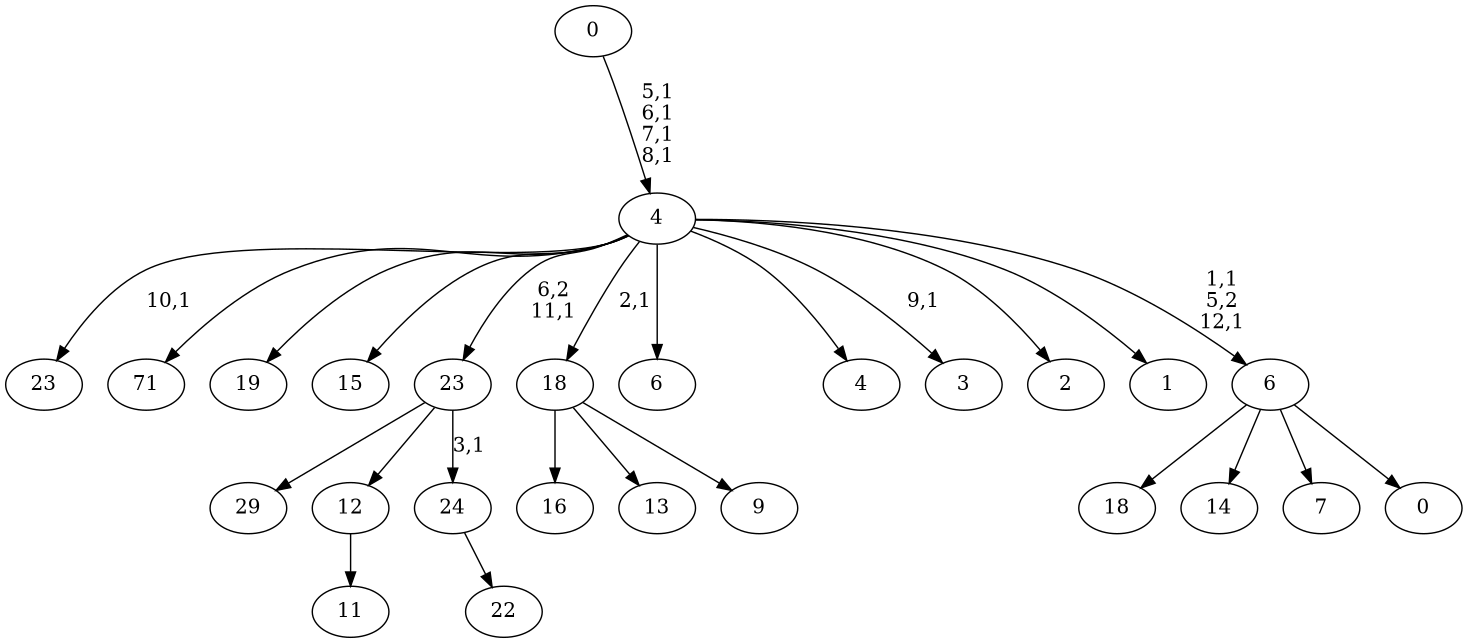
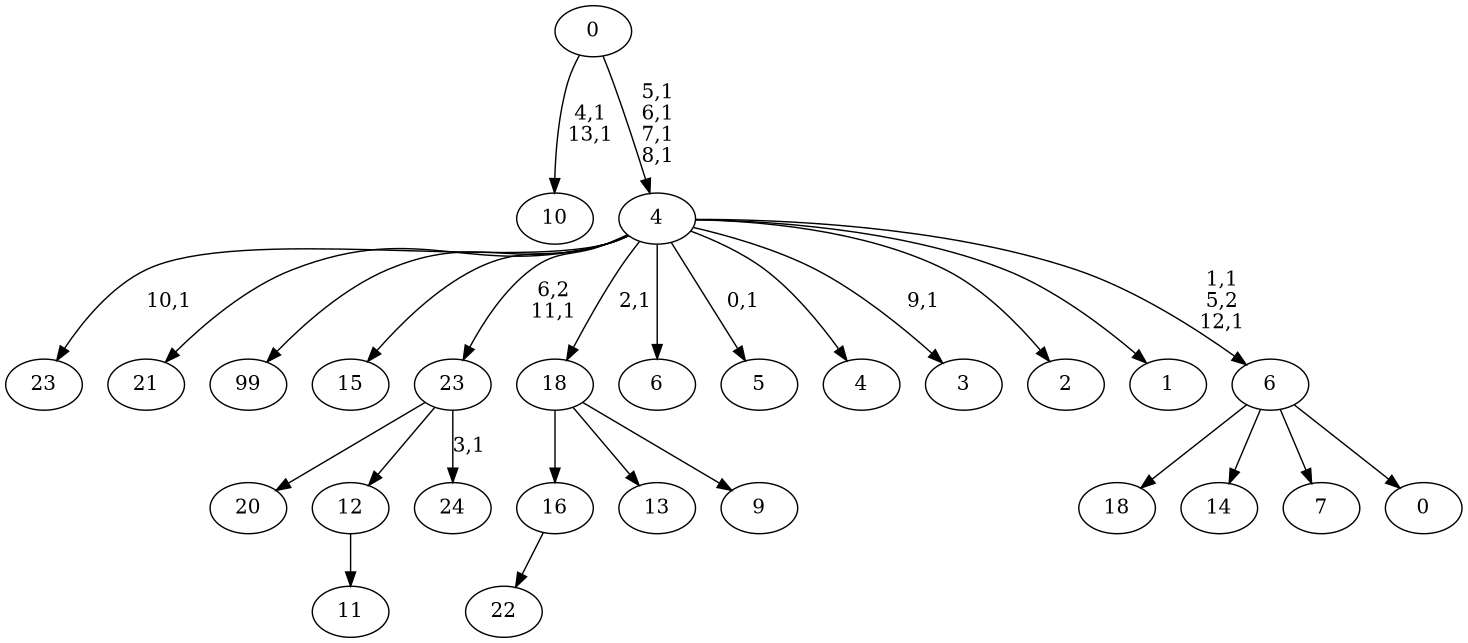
none -> (555, 219)
(146, 385) -> (146, 385)
(248, 385) -> (248, 385)
none -> (759, 385)
(248, 508) -> (248, 508)
(475, 554) -> (533, 554)
